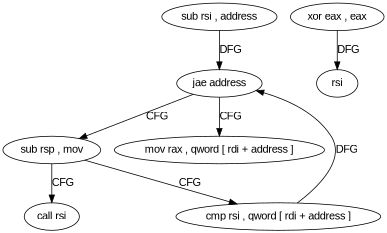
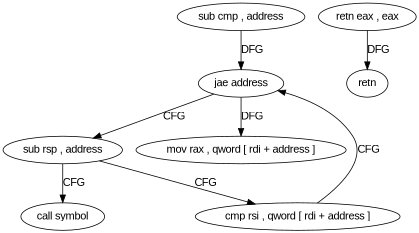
(219, 17) -> (241, 17)
(337, 17) -> (367, 17)
(337, 83) -> (367, 83)
(231, 117) -> (253, 117)
(52, 150) -> (63, 150)
(347, 150) -> (369, 150)
(52, 217) -> (63, 217)
